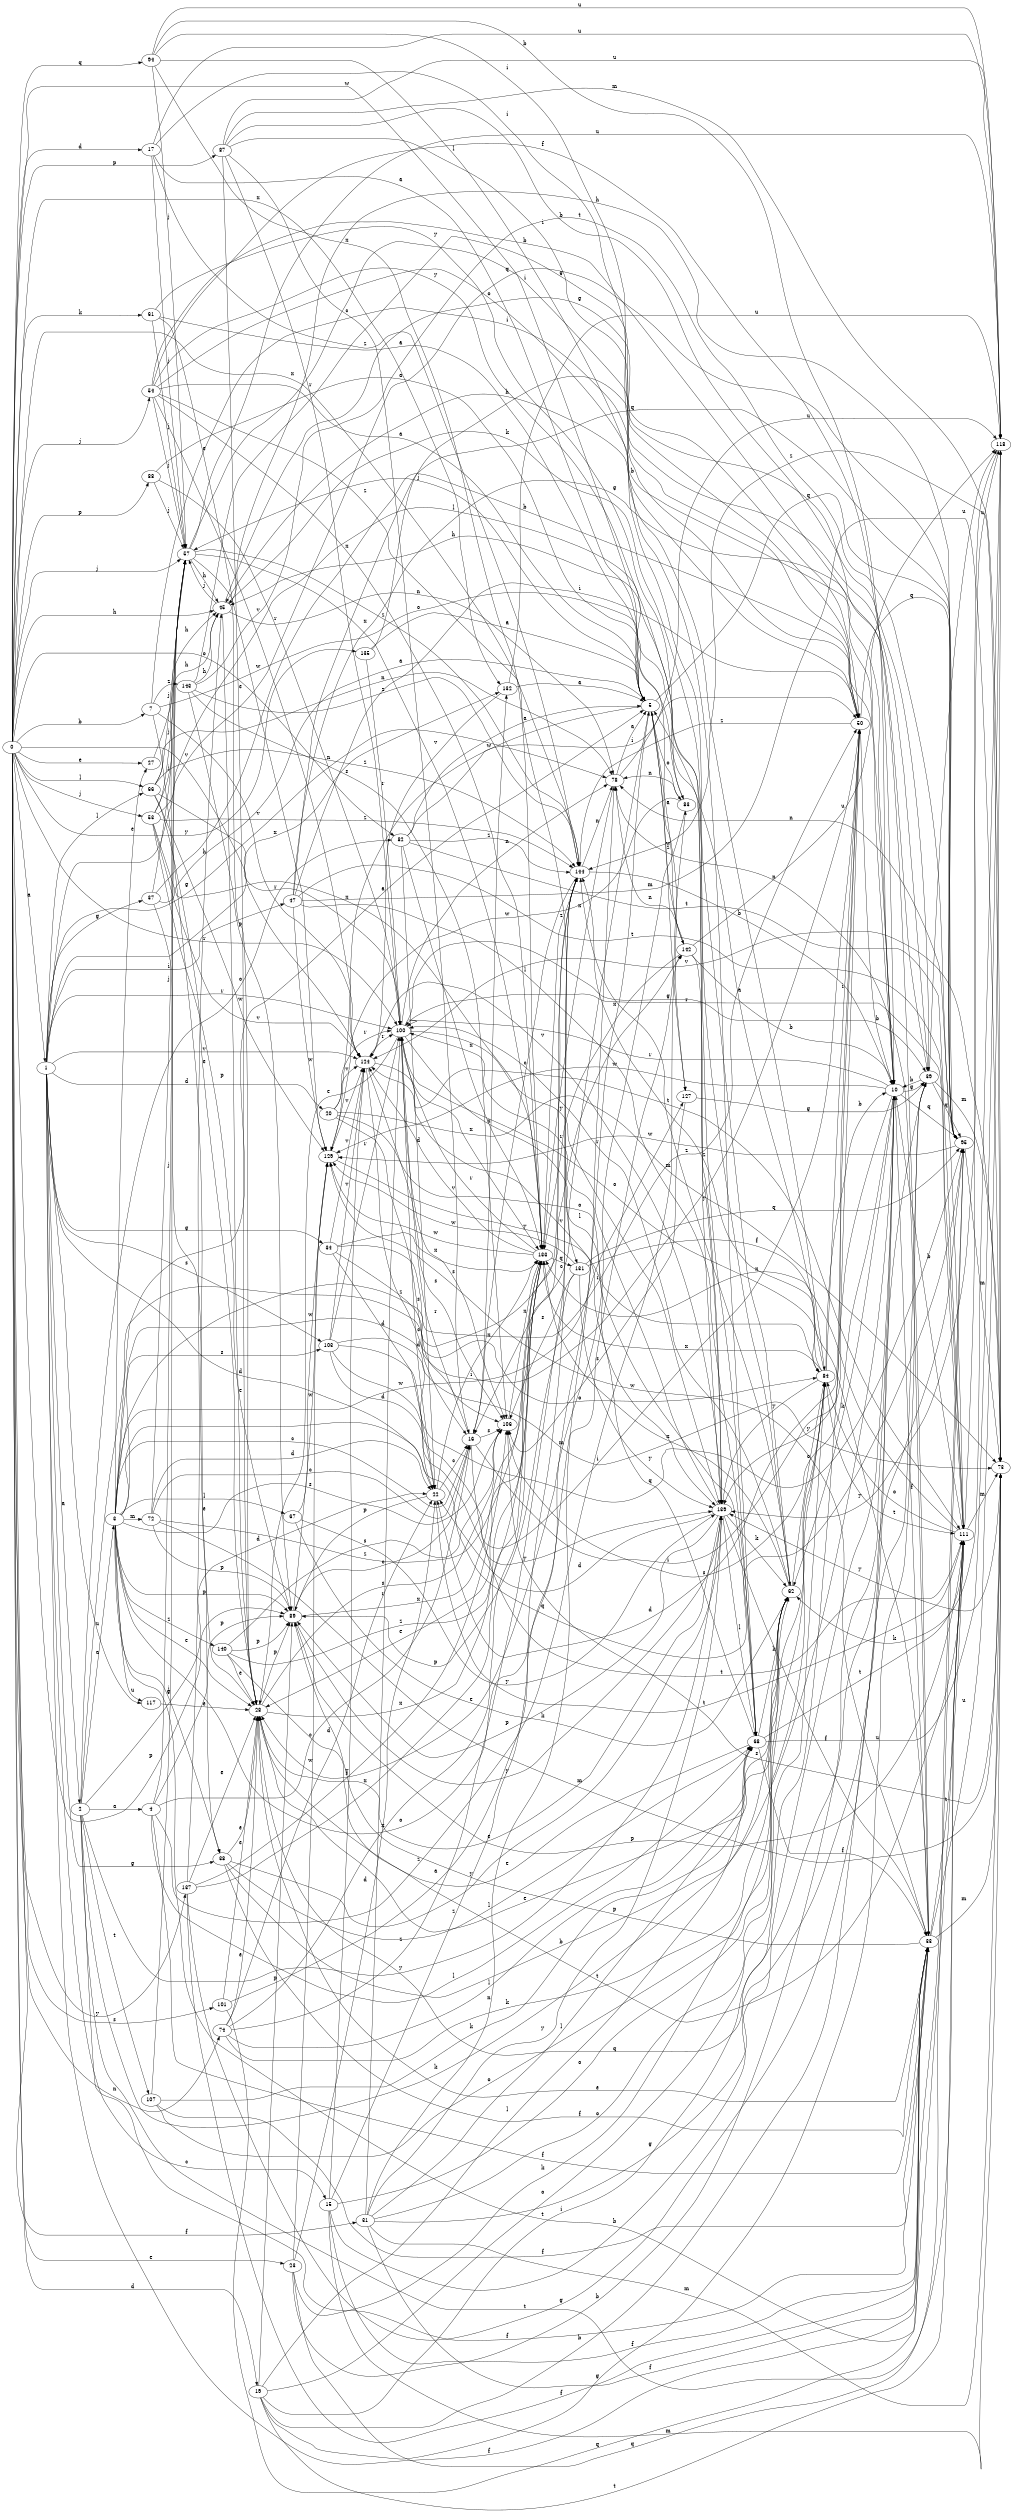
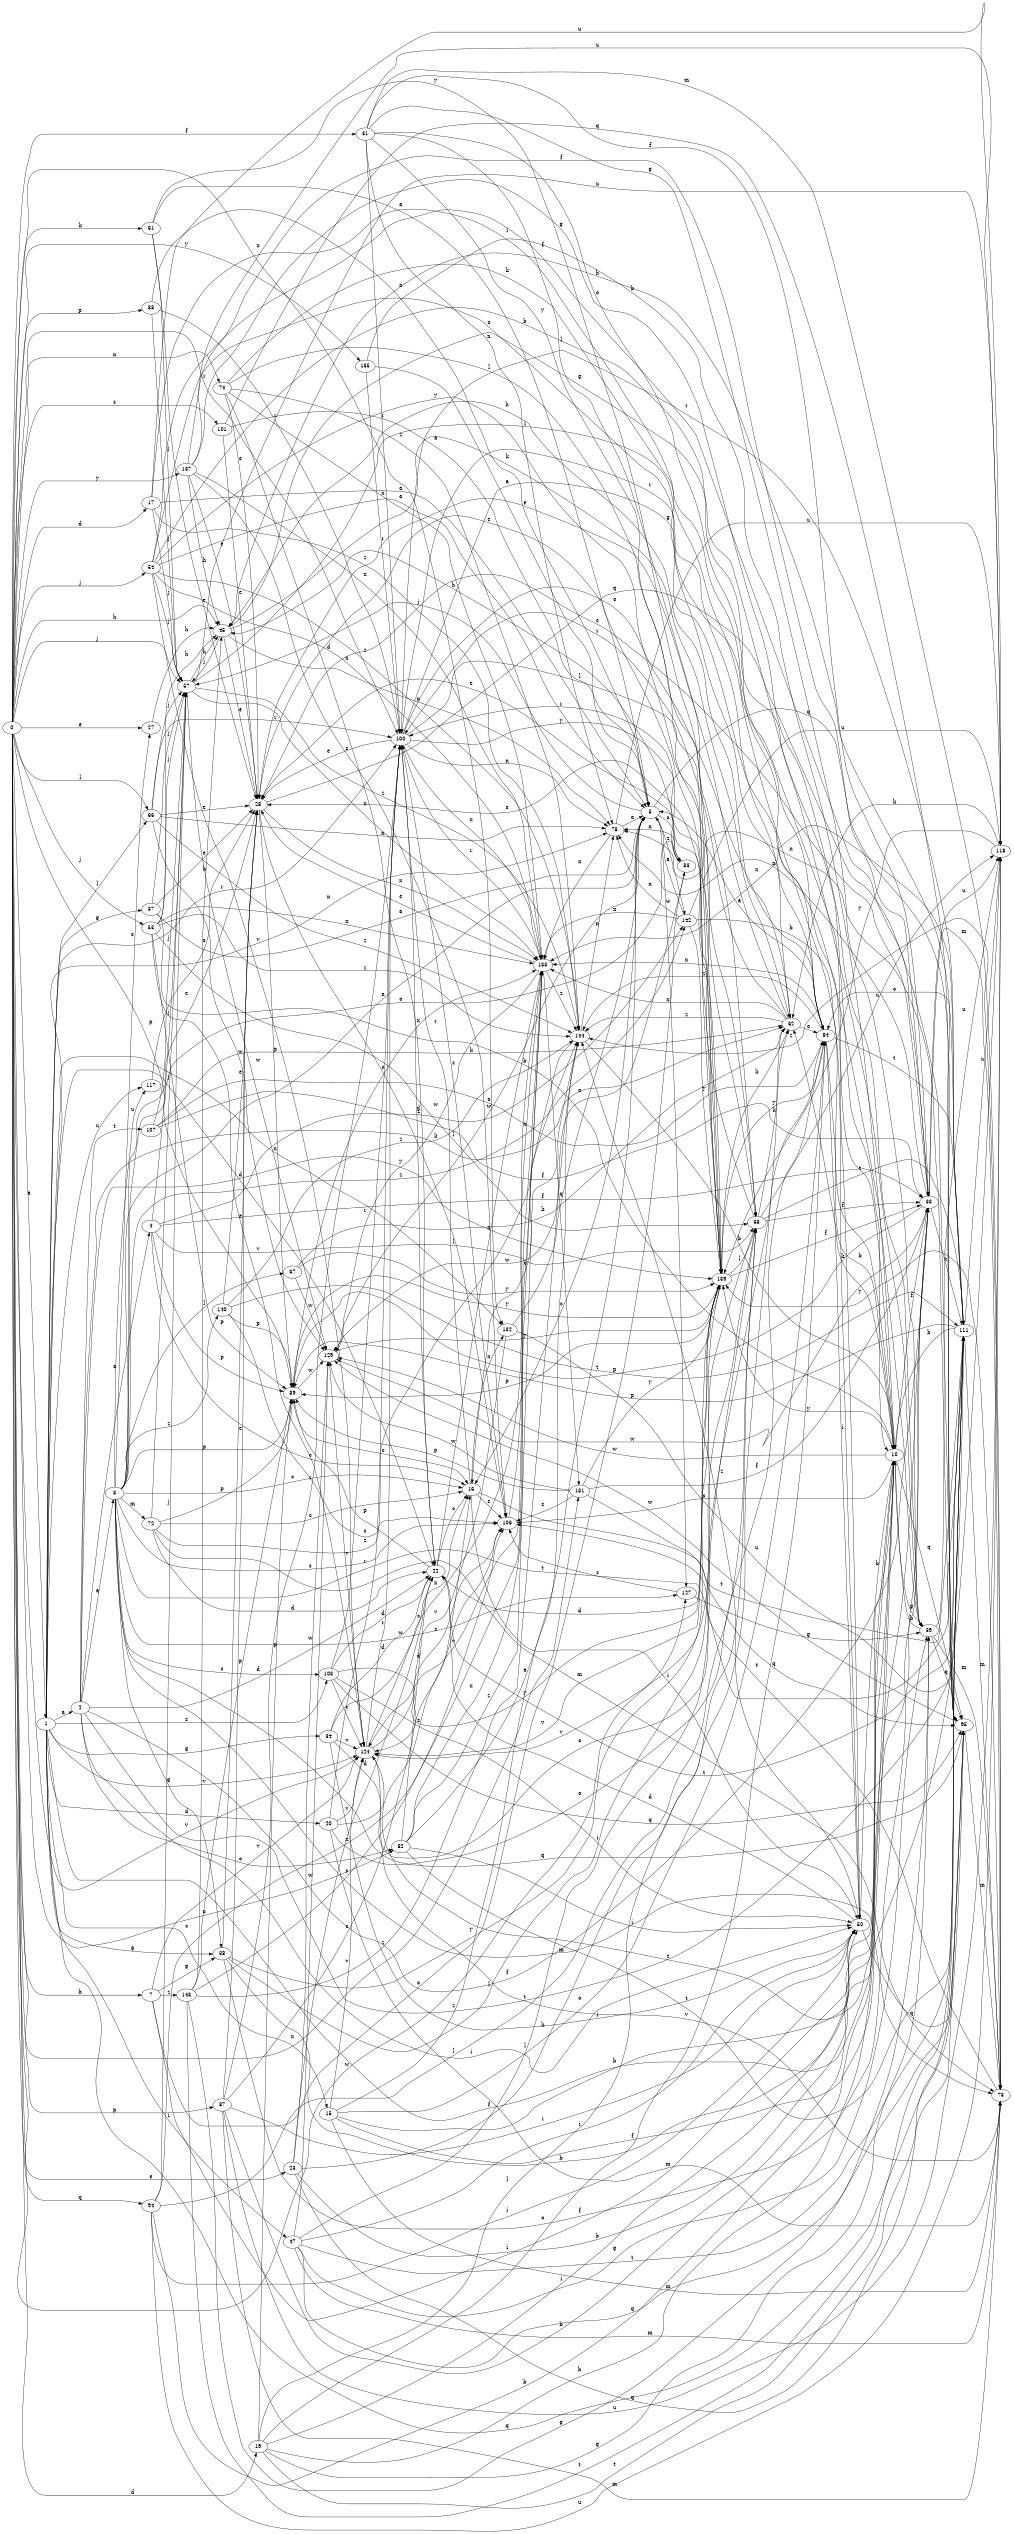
none -> (849, 48)
